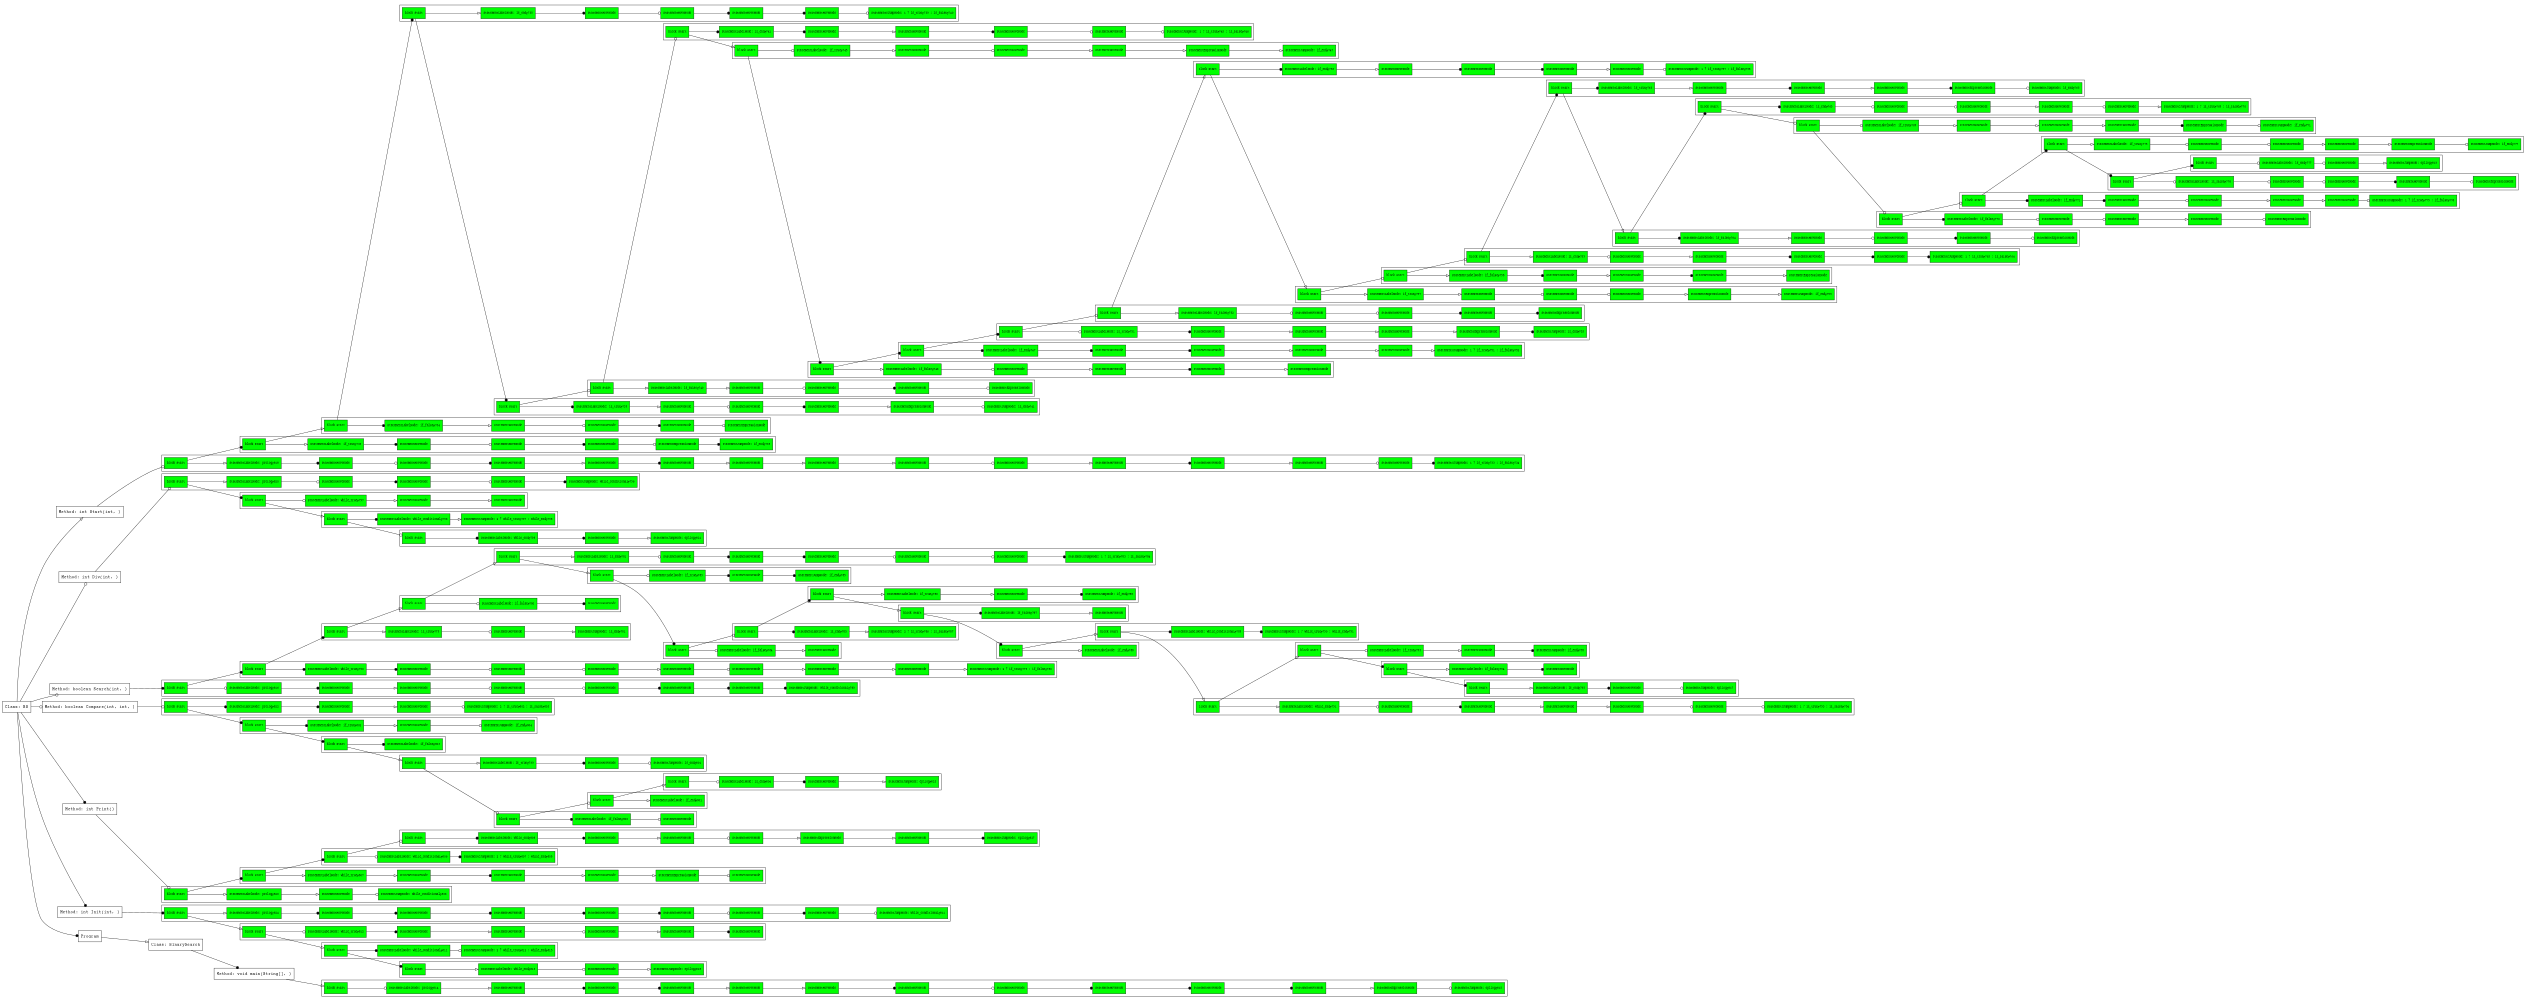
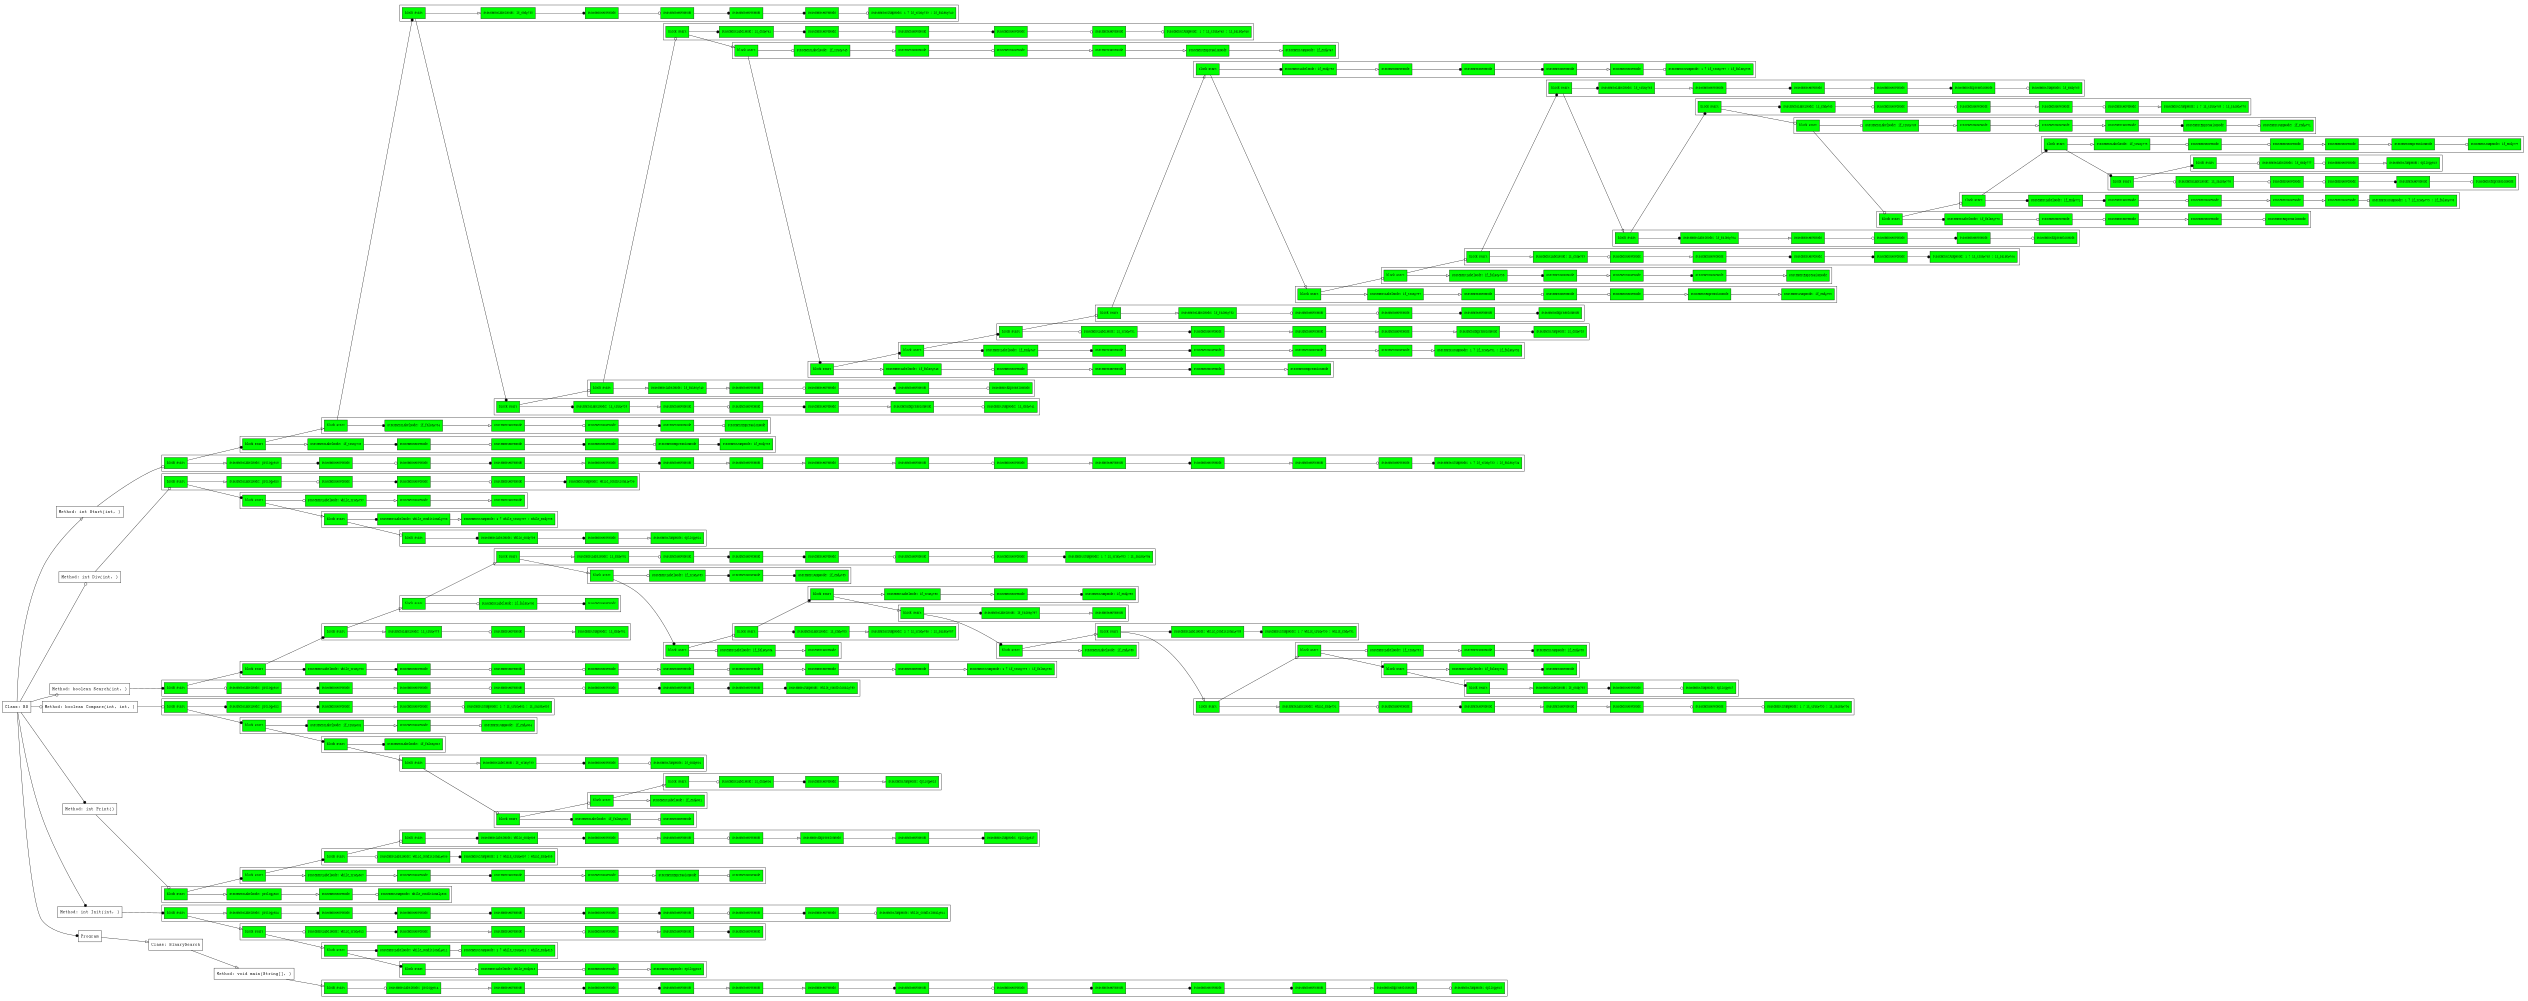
(214, 959) -> (213, 959)
